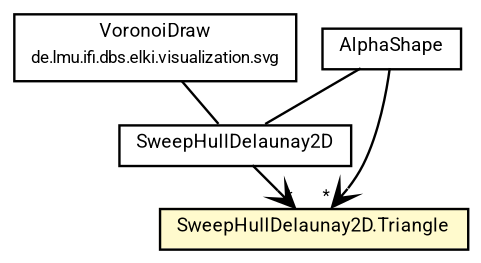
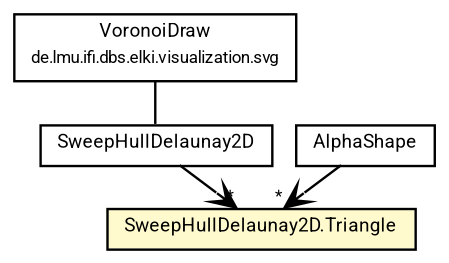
(313, 96) -> none
